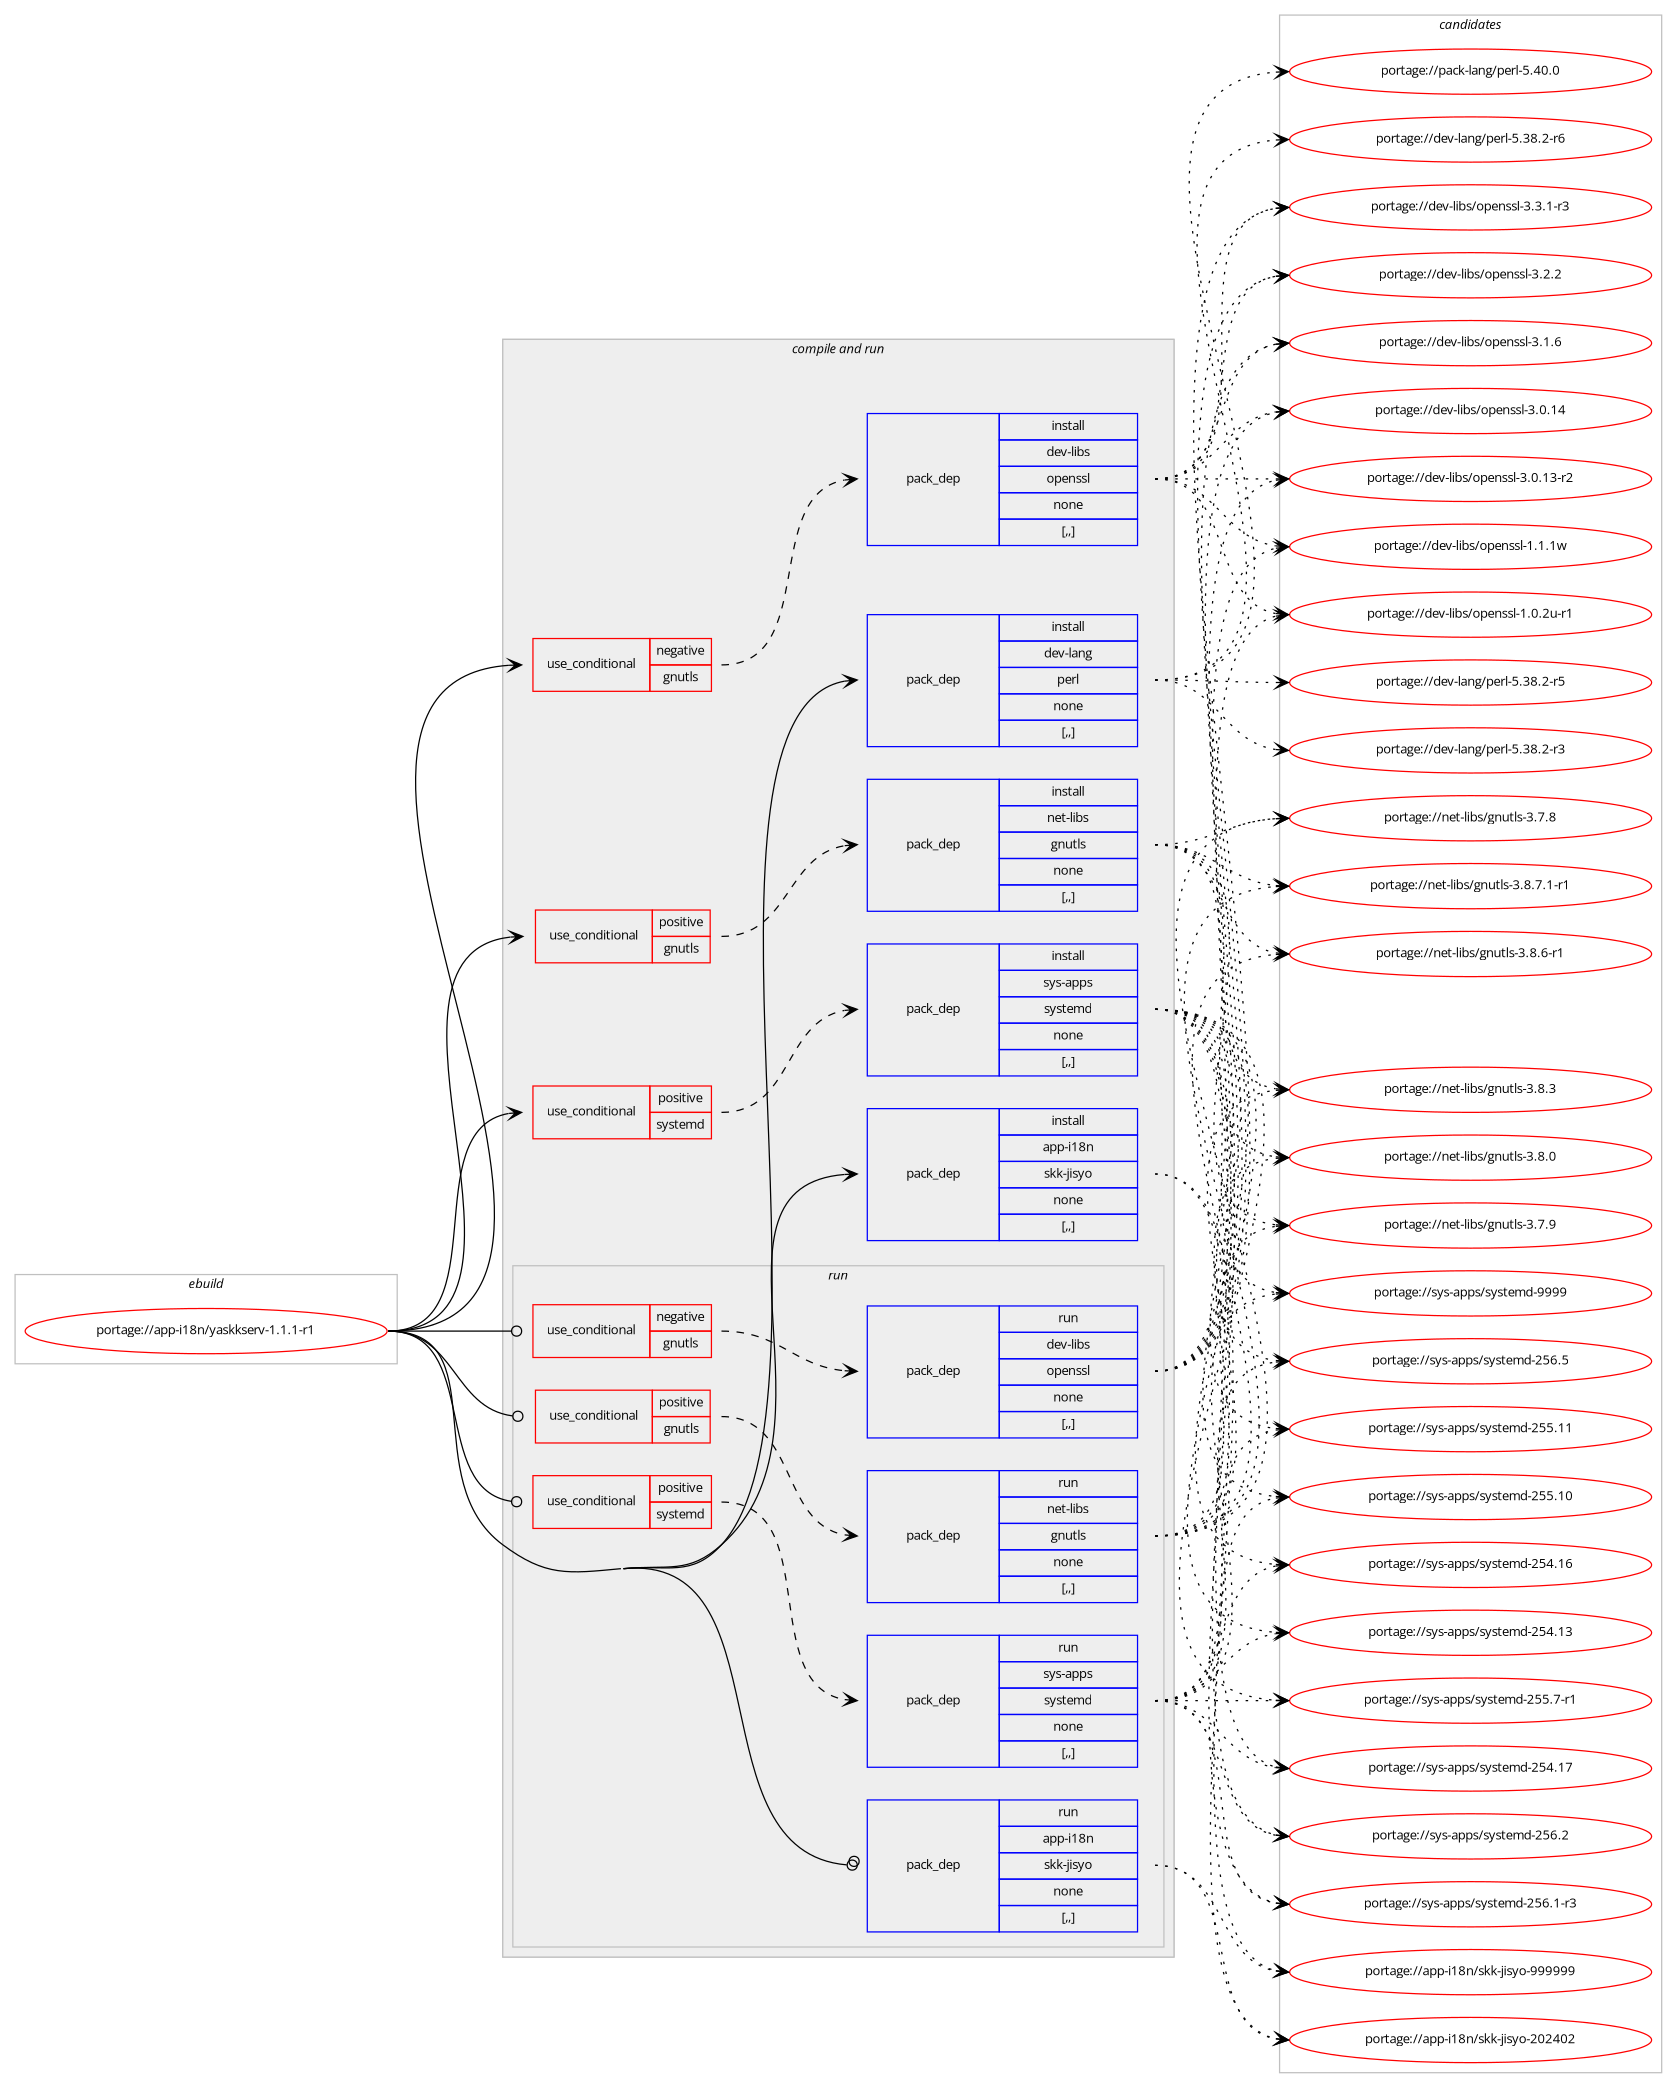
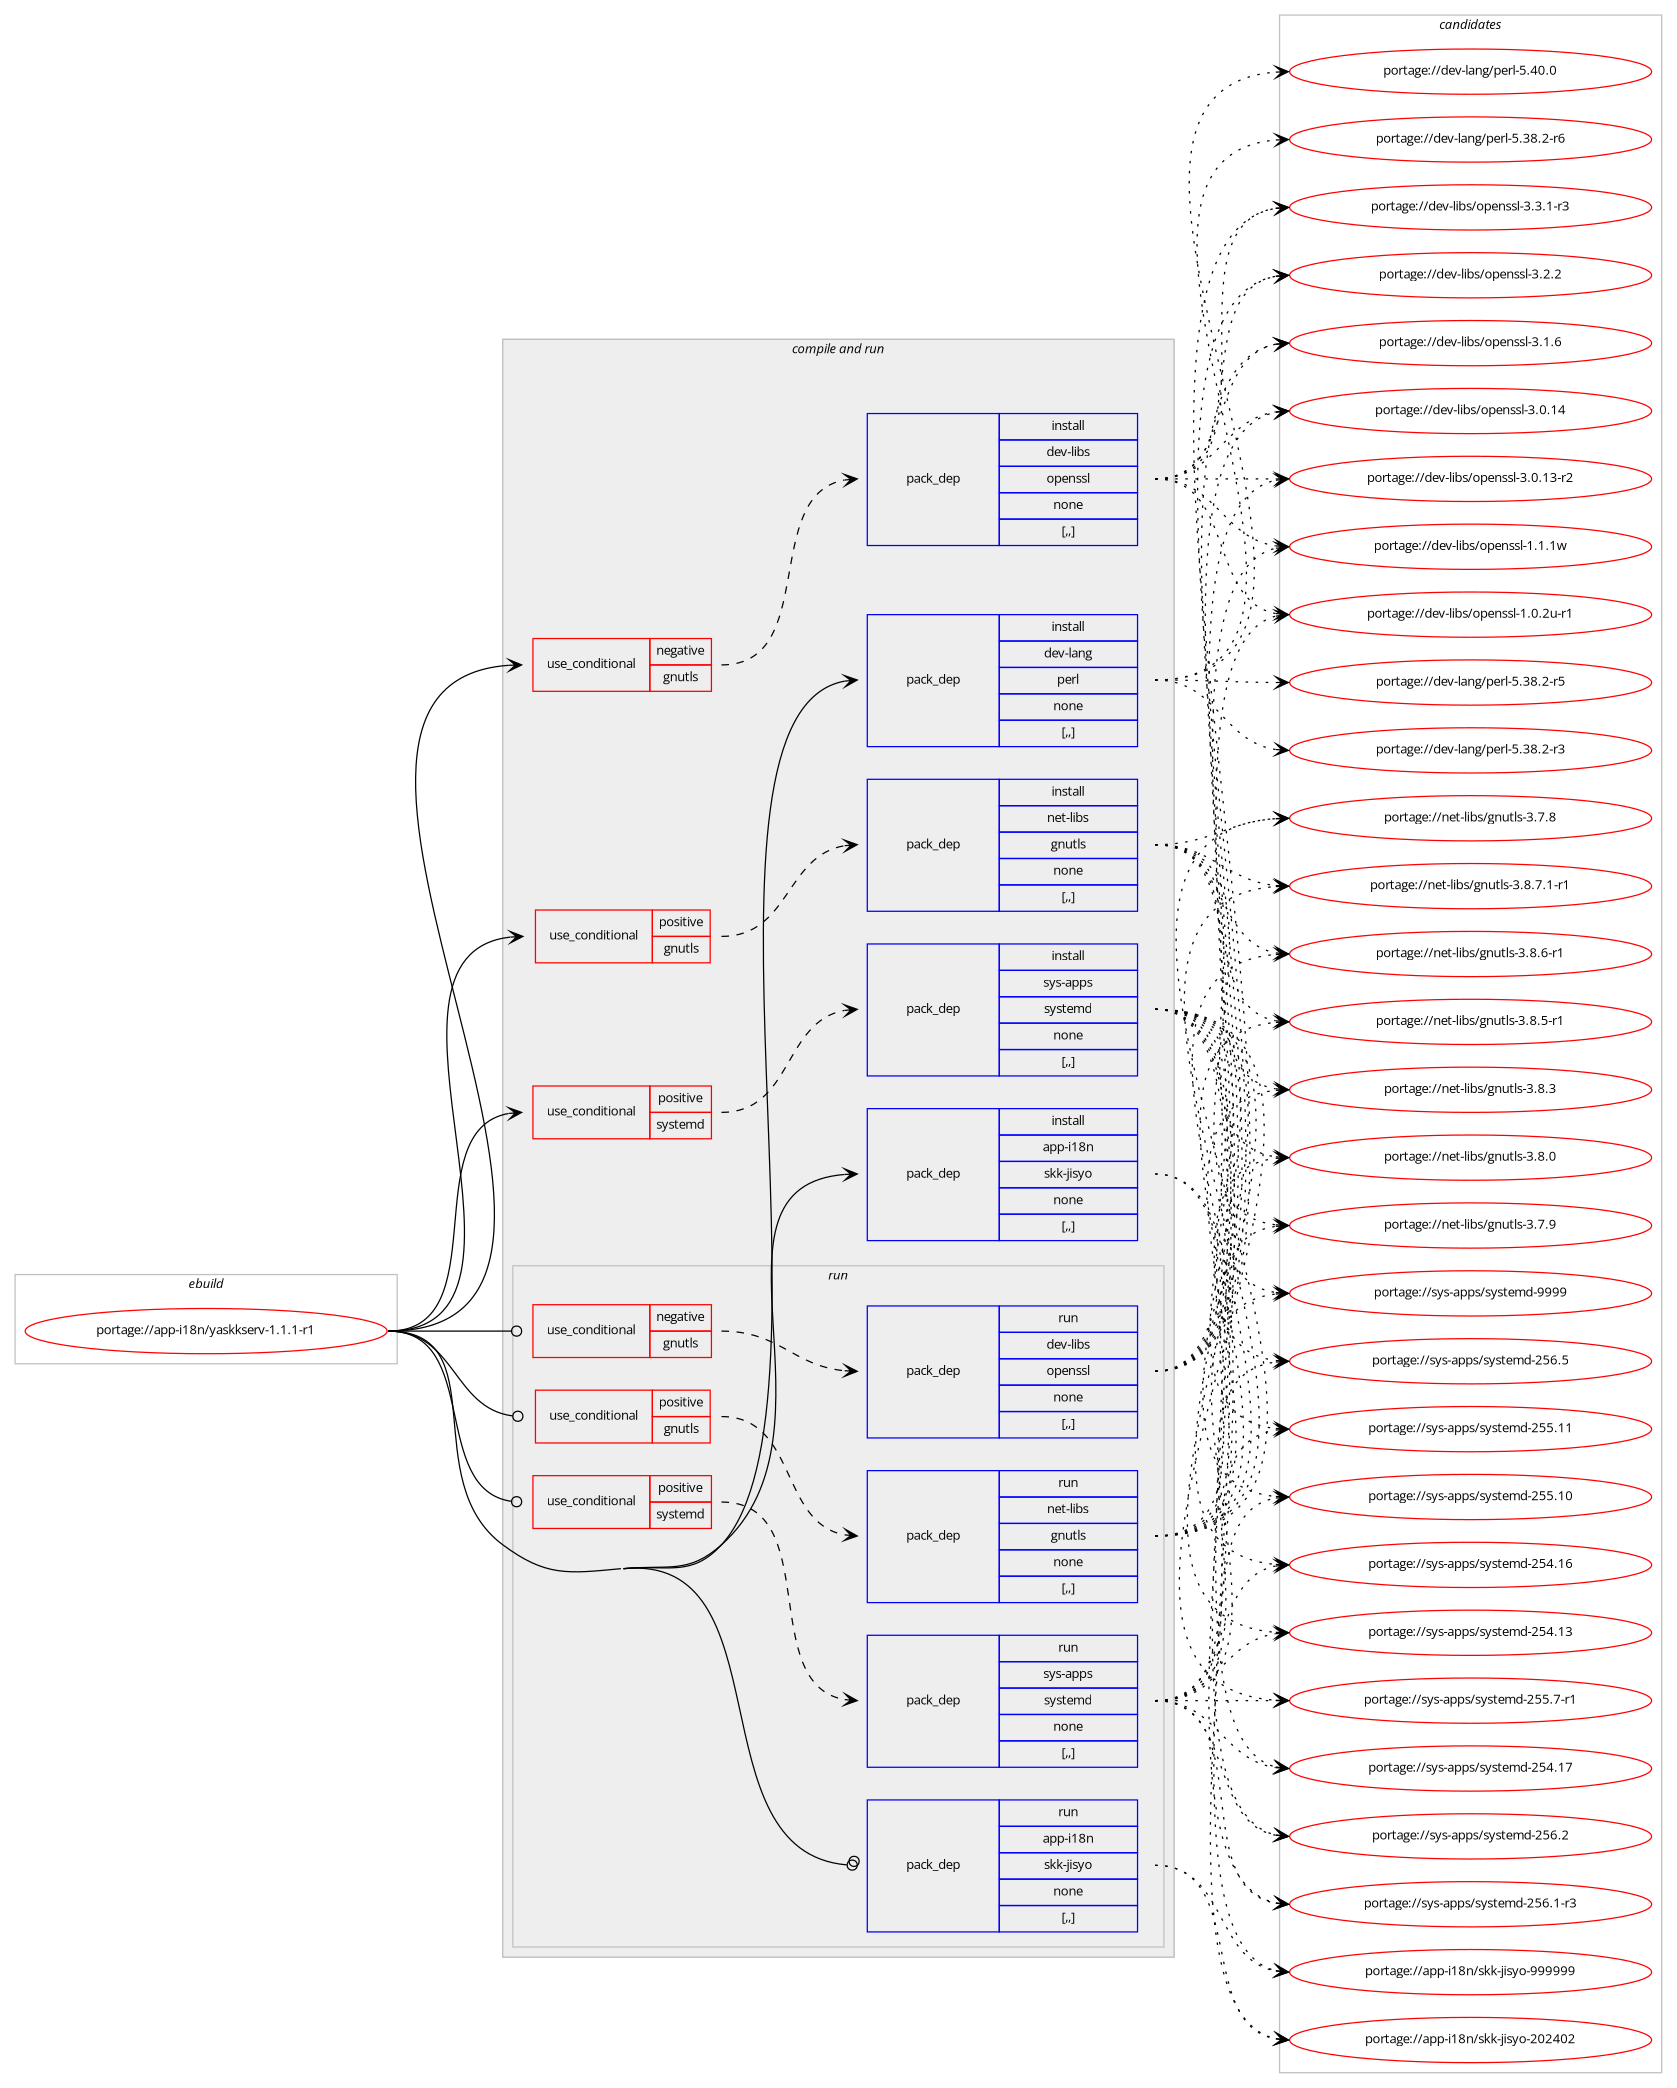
(1471, 72) -> (1471, 72)
none -> (1471, 1022)
